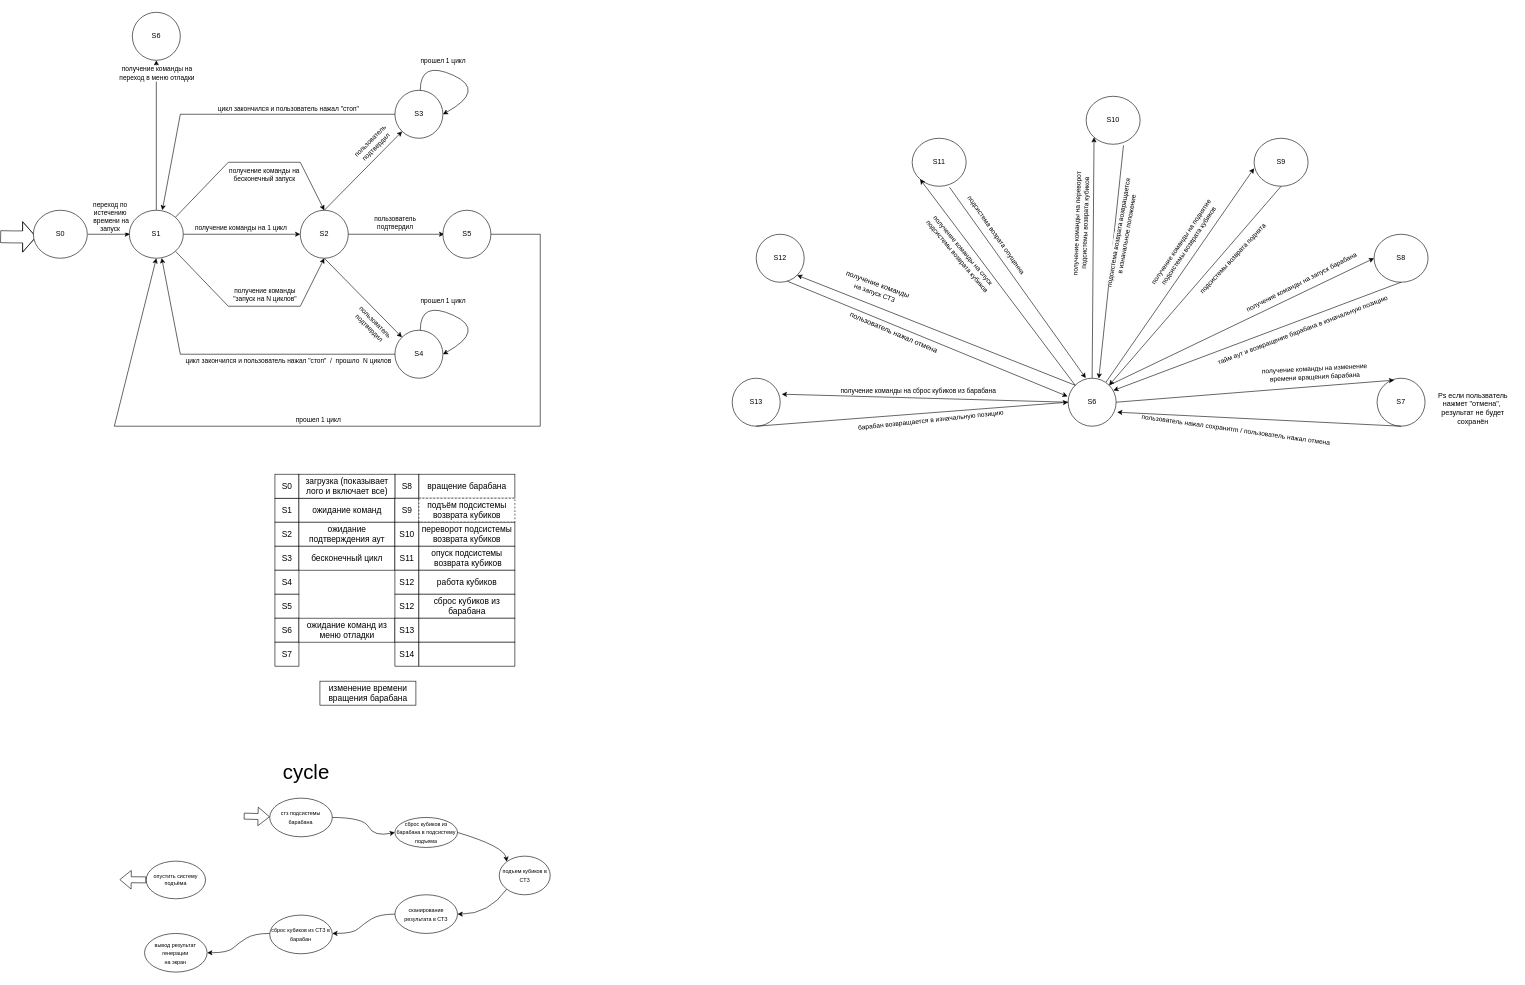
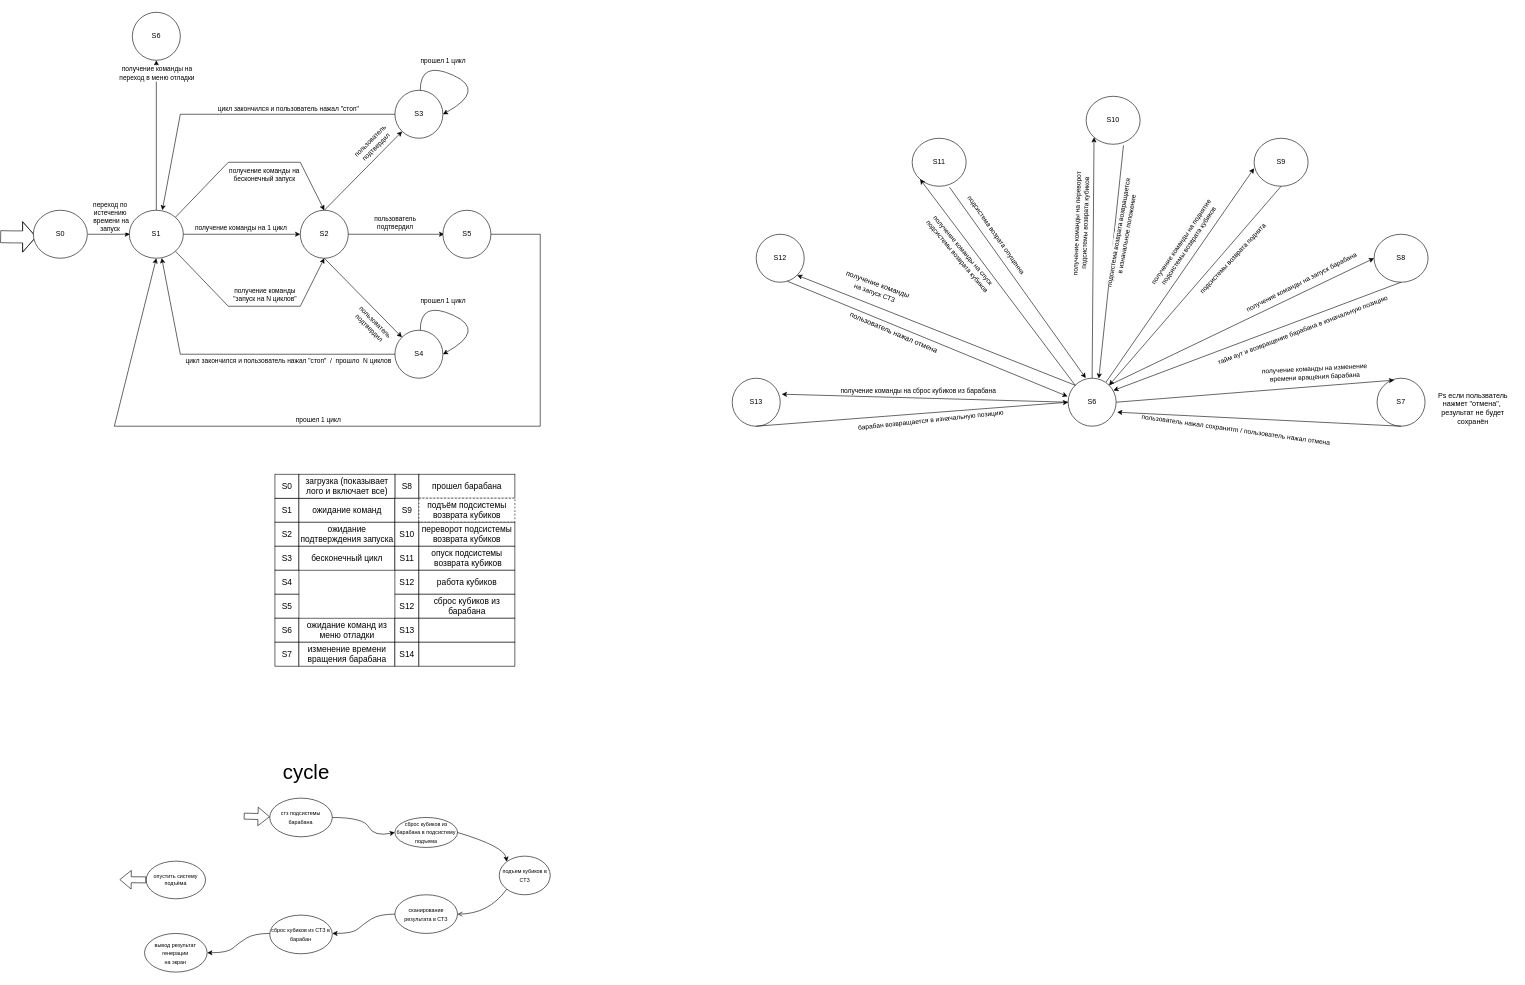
(467, 486) -> (467, 486)
(347, 534) -> (347, 534)
(368, 693) -> (347, 654)
(462, 914) -> (461, 914)
